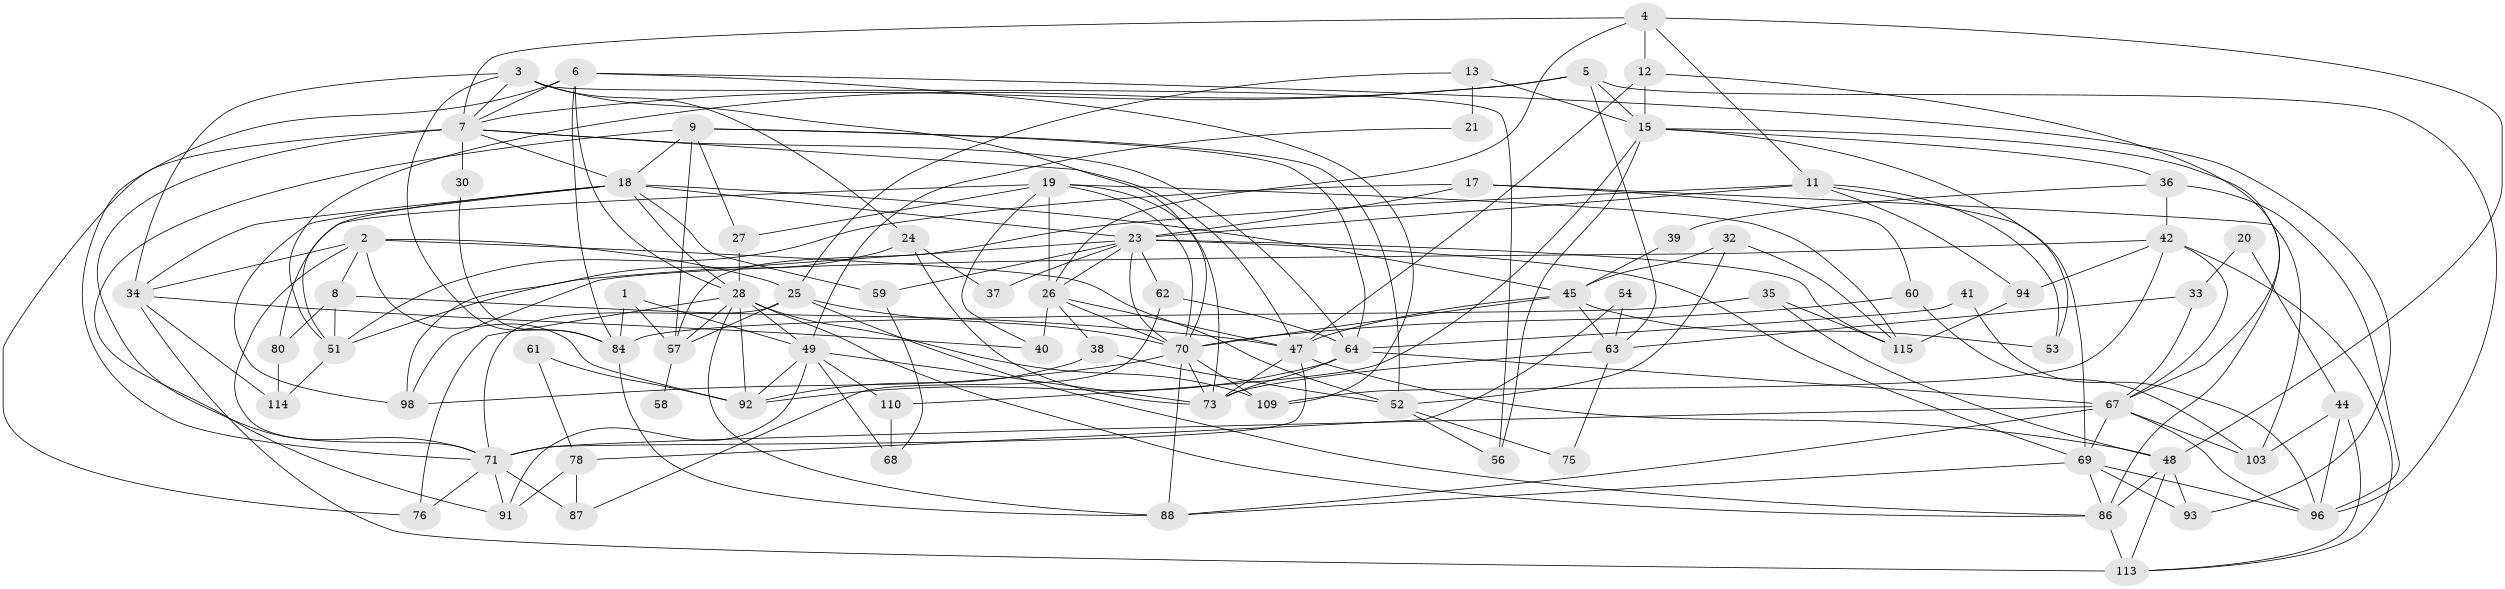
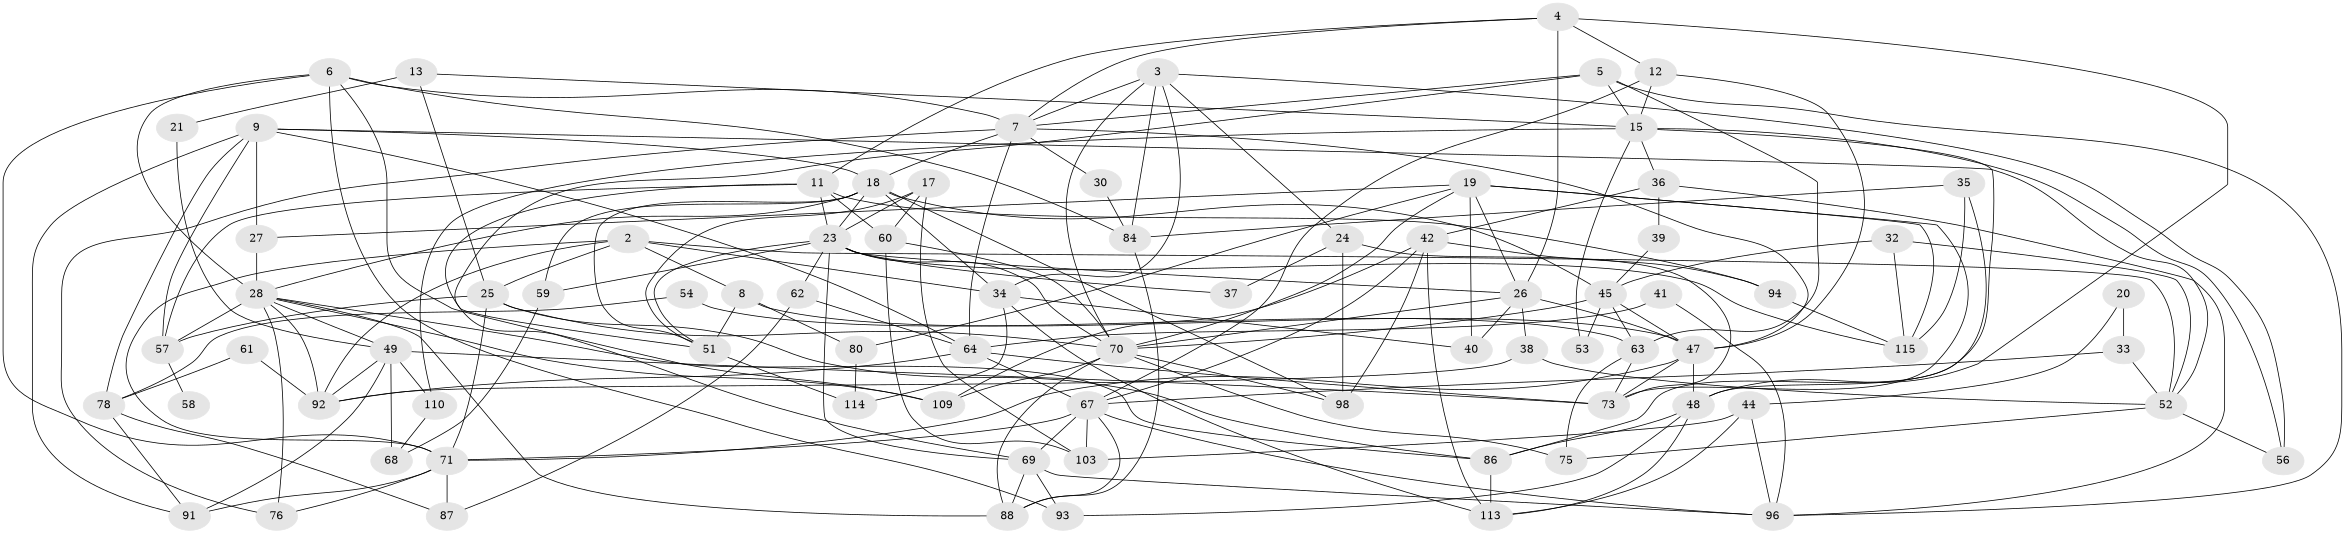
(1980, 220) -> (846, 206)
none -> (161, 257)
(625, 294) -> none
(105, 303) -> none
(1904, 322) -> (2145, 378)
(1196, 377) -> (1337, 424)
(2095, 489) -> none
